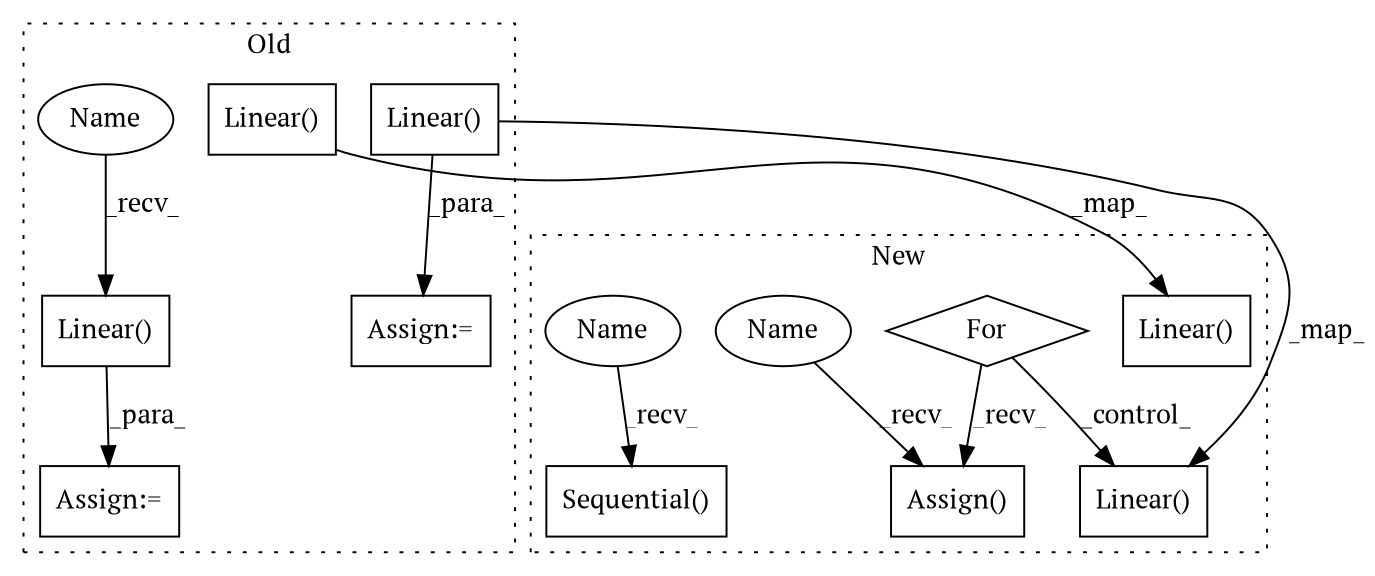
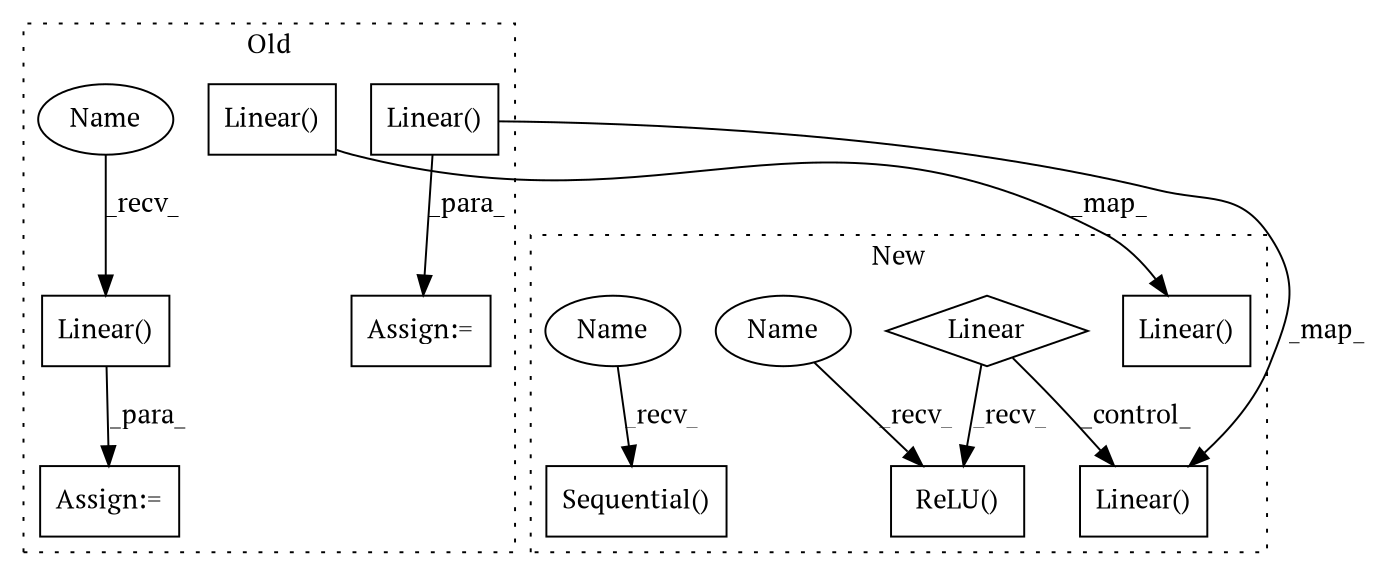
(987, 331) -> (987, 331)
(958, 501) -> (958, 501)
